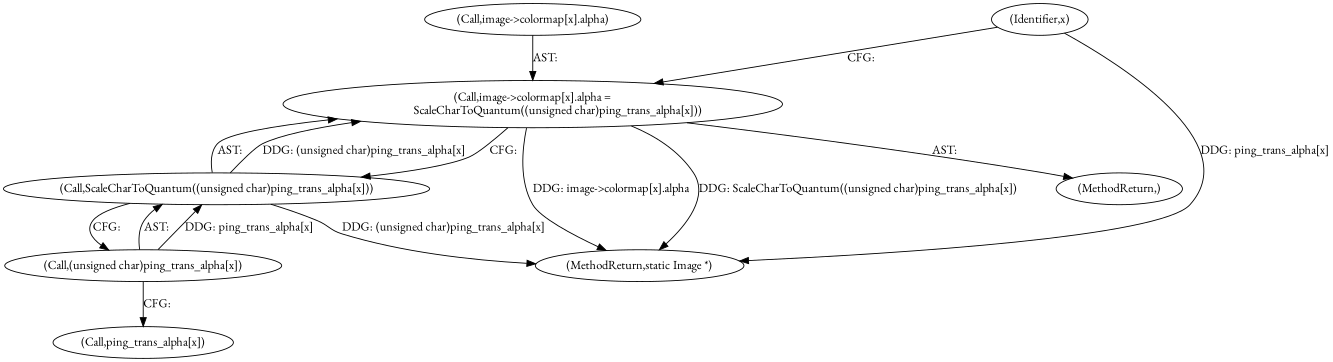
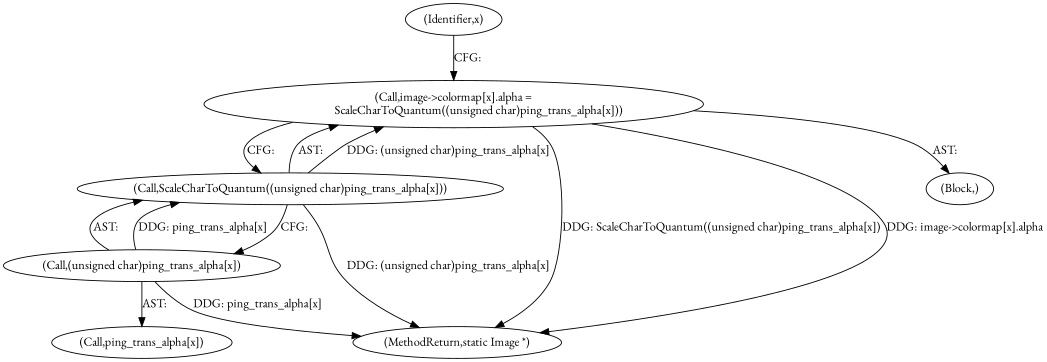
(533, 19) -> none
(1119, 189) -> (960, 189)
(1091, 233) -> (248, 324)
(159, 304) -> (156, 304)
